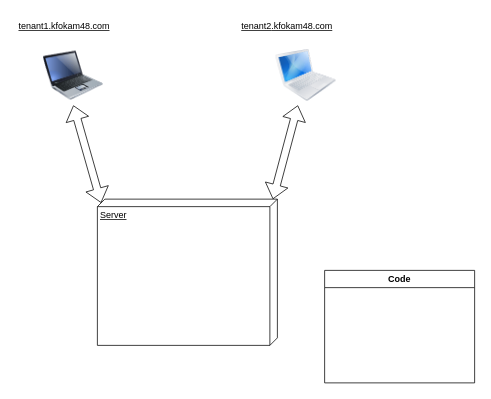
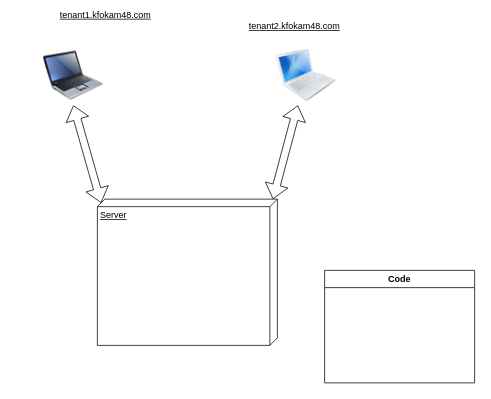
(64, 27) -> (105, 15)
(287, 27) -> (294, 27)
